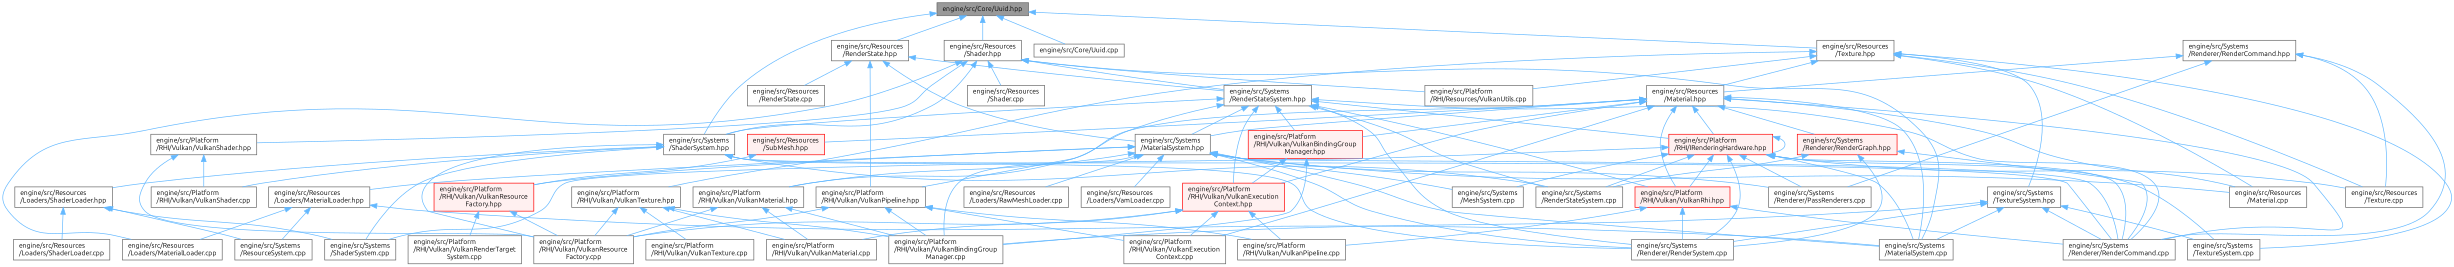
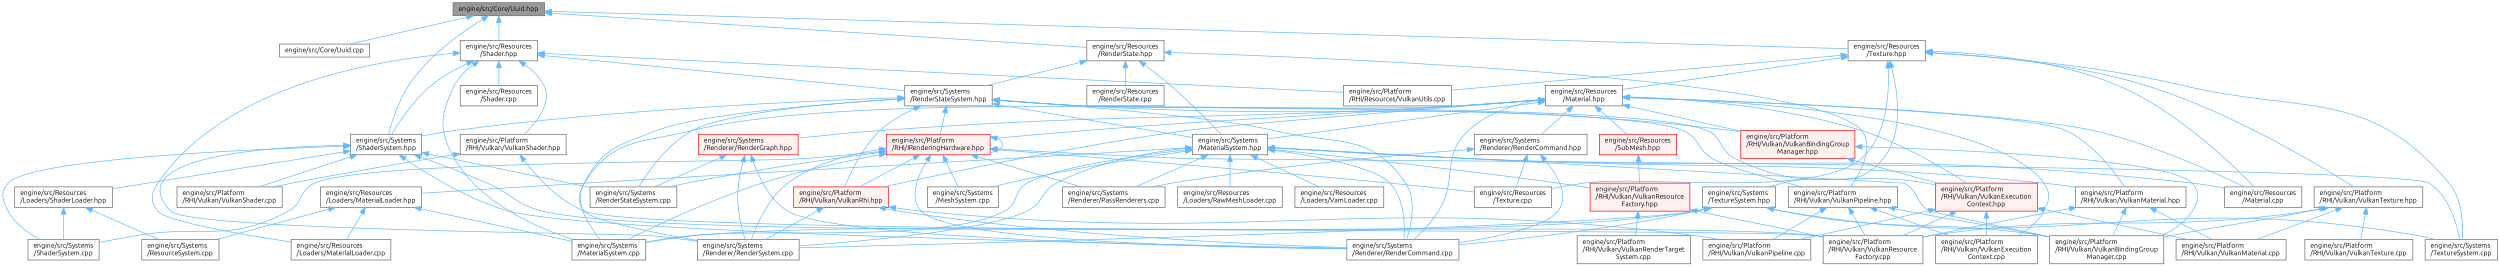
(1950, 74) -> (1555, 122)
(62, 250) -> none
